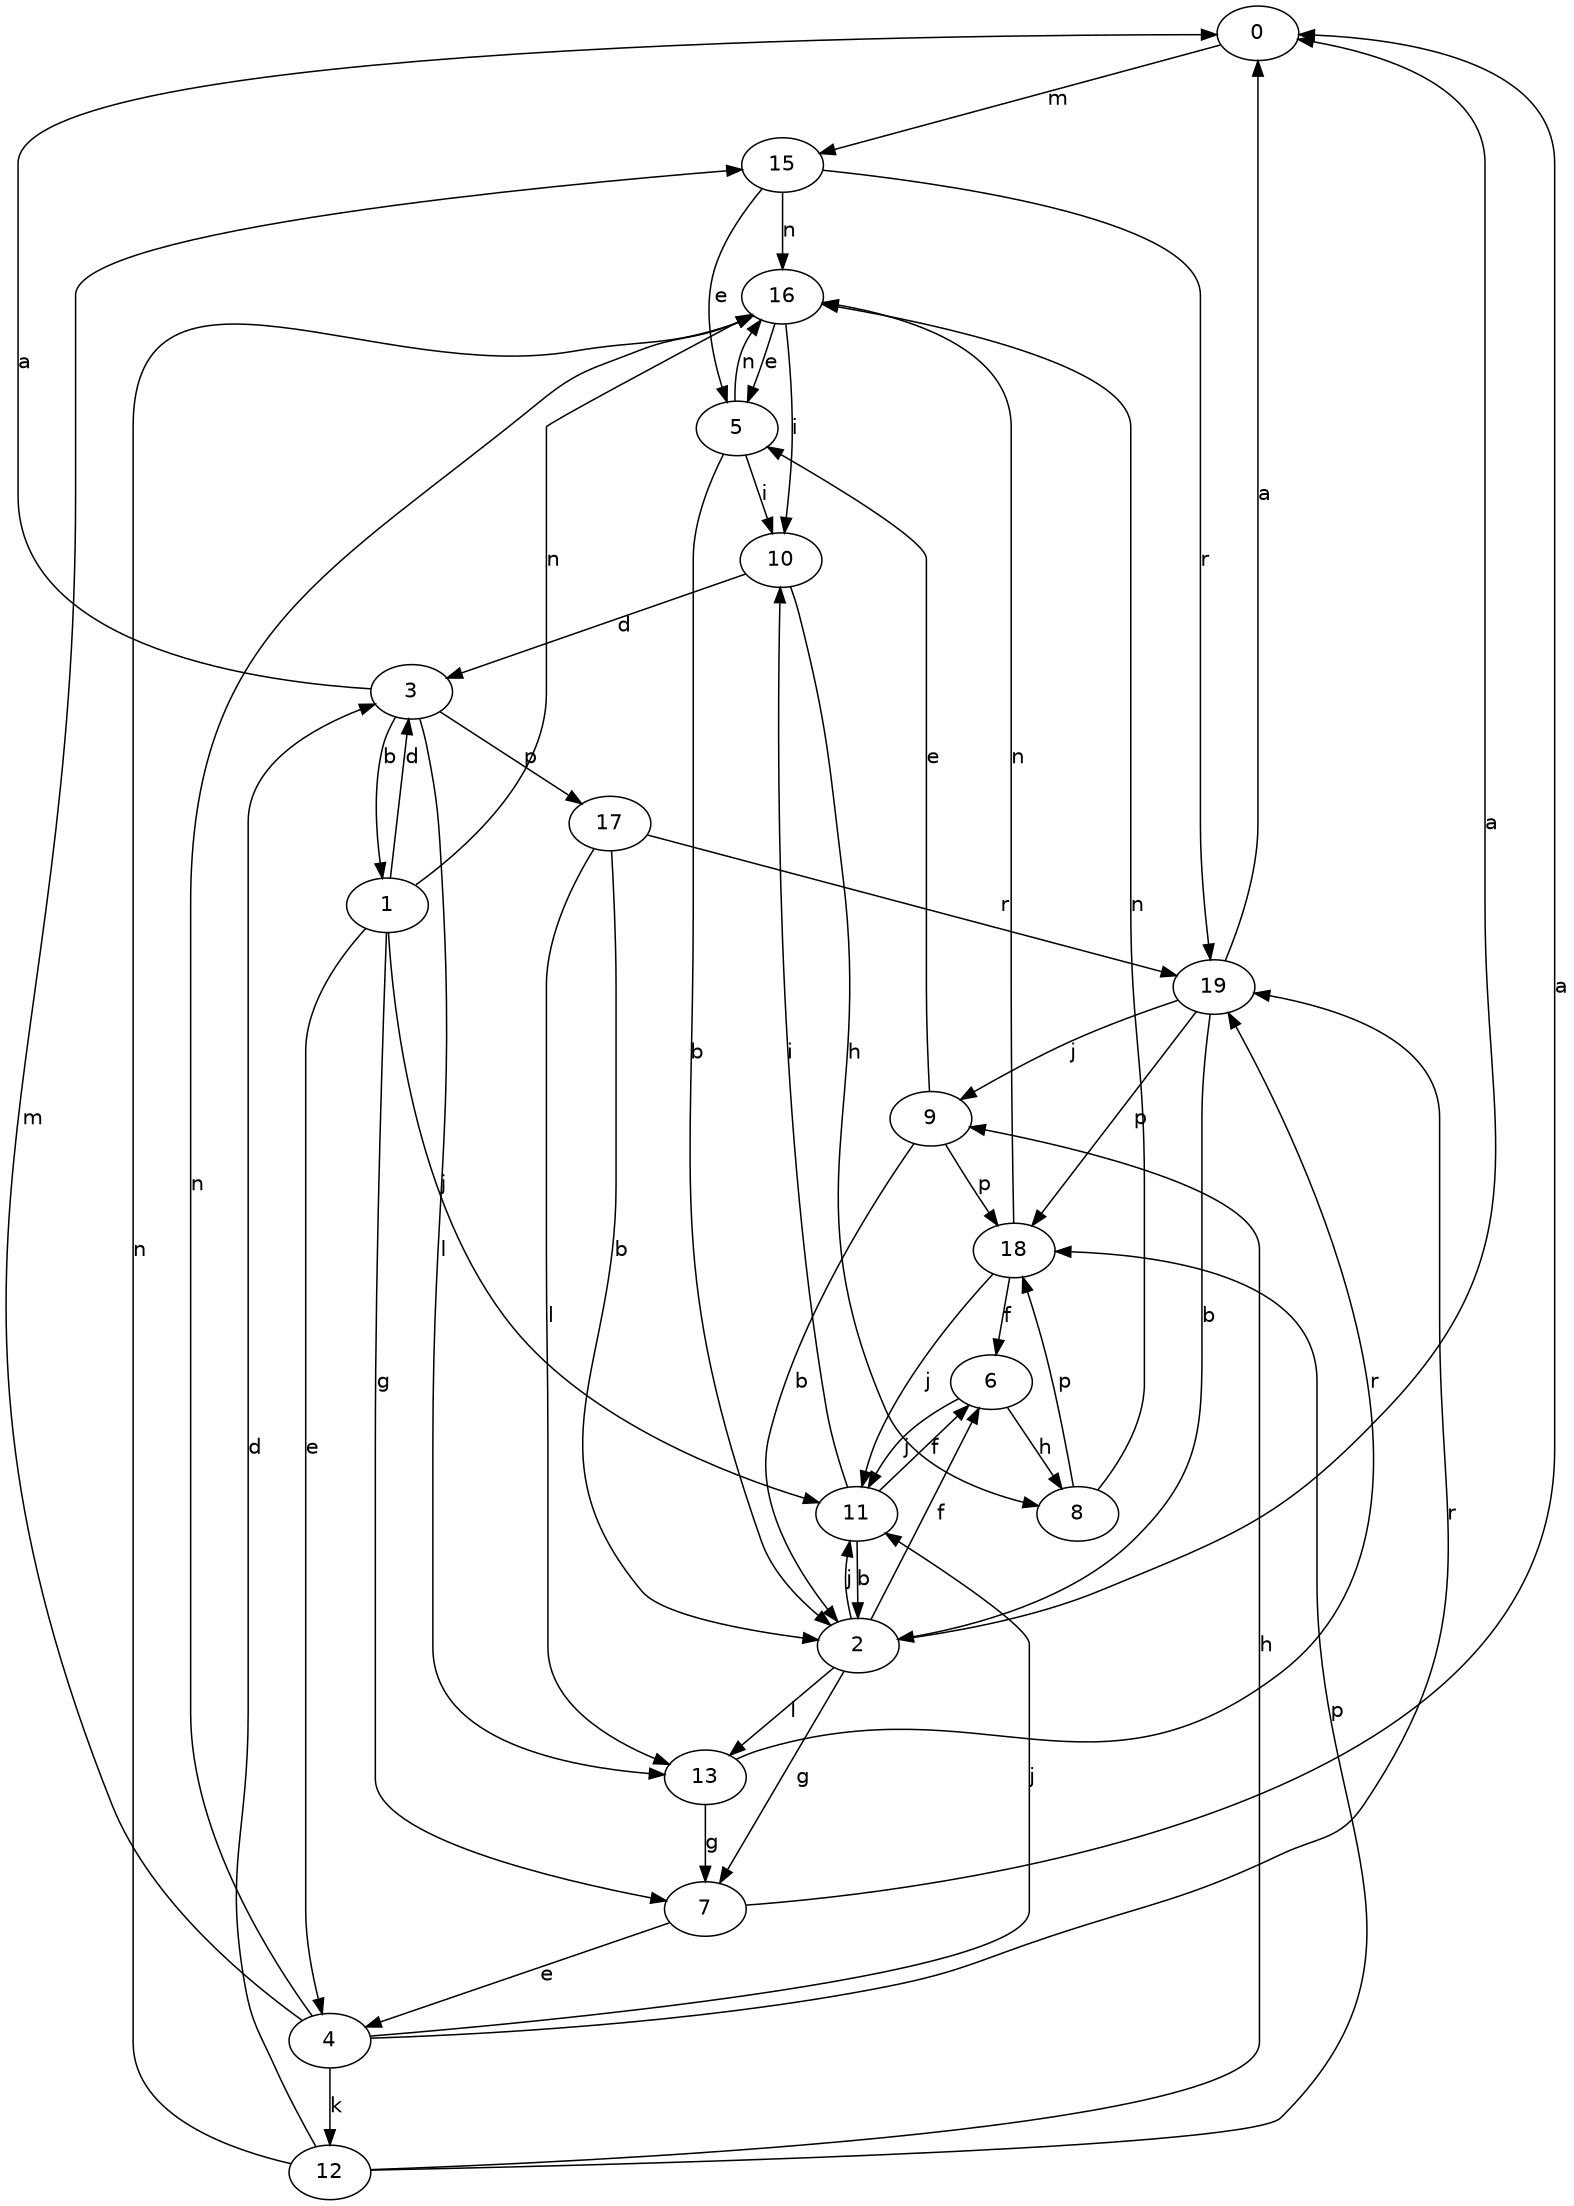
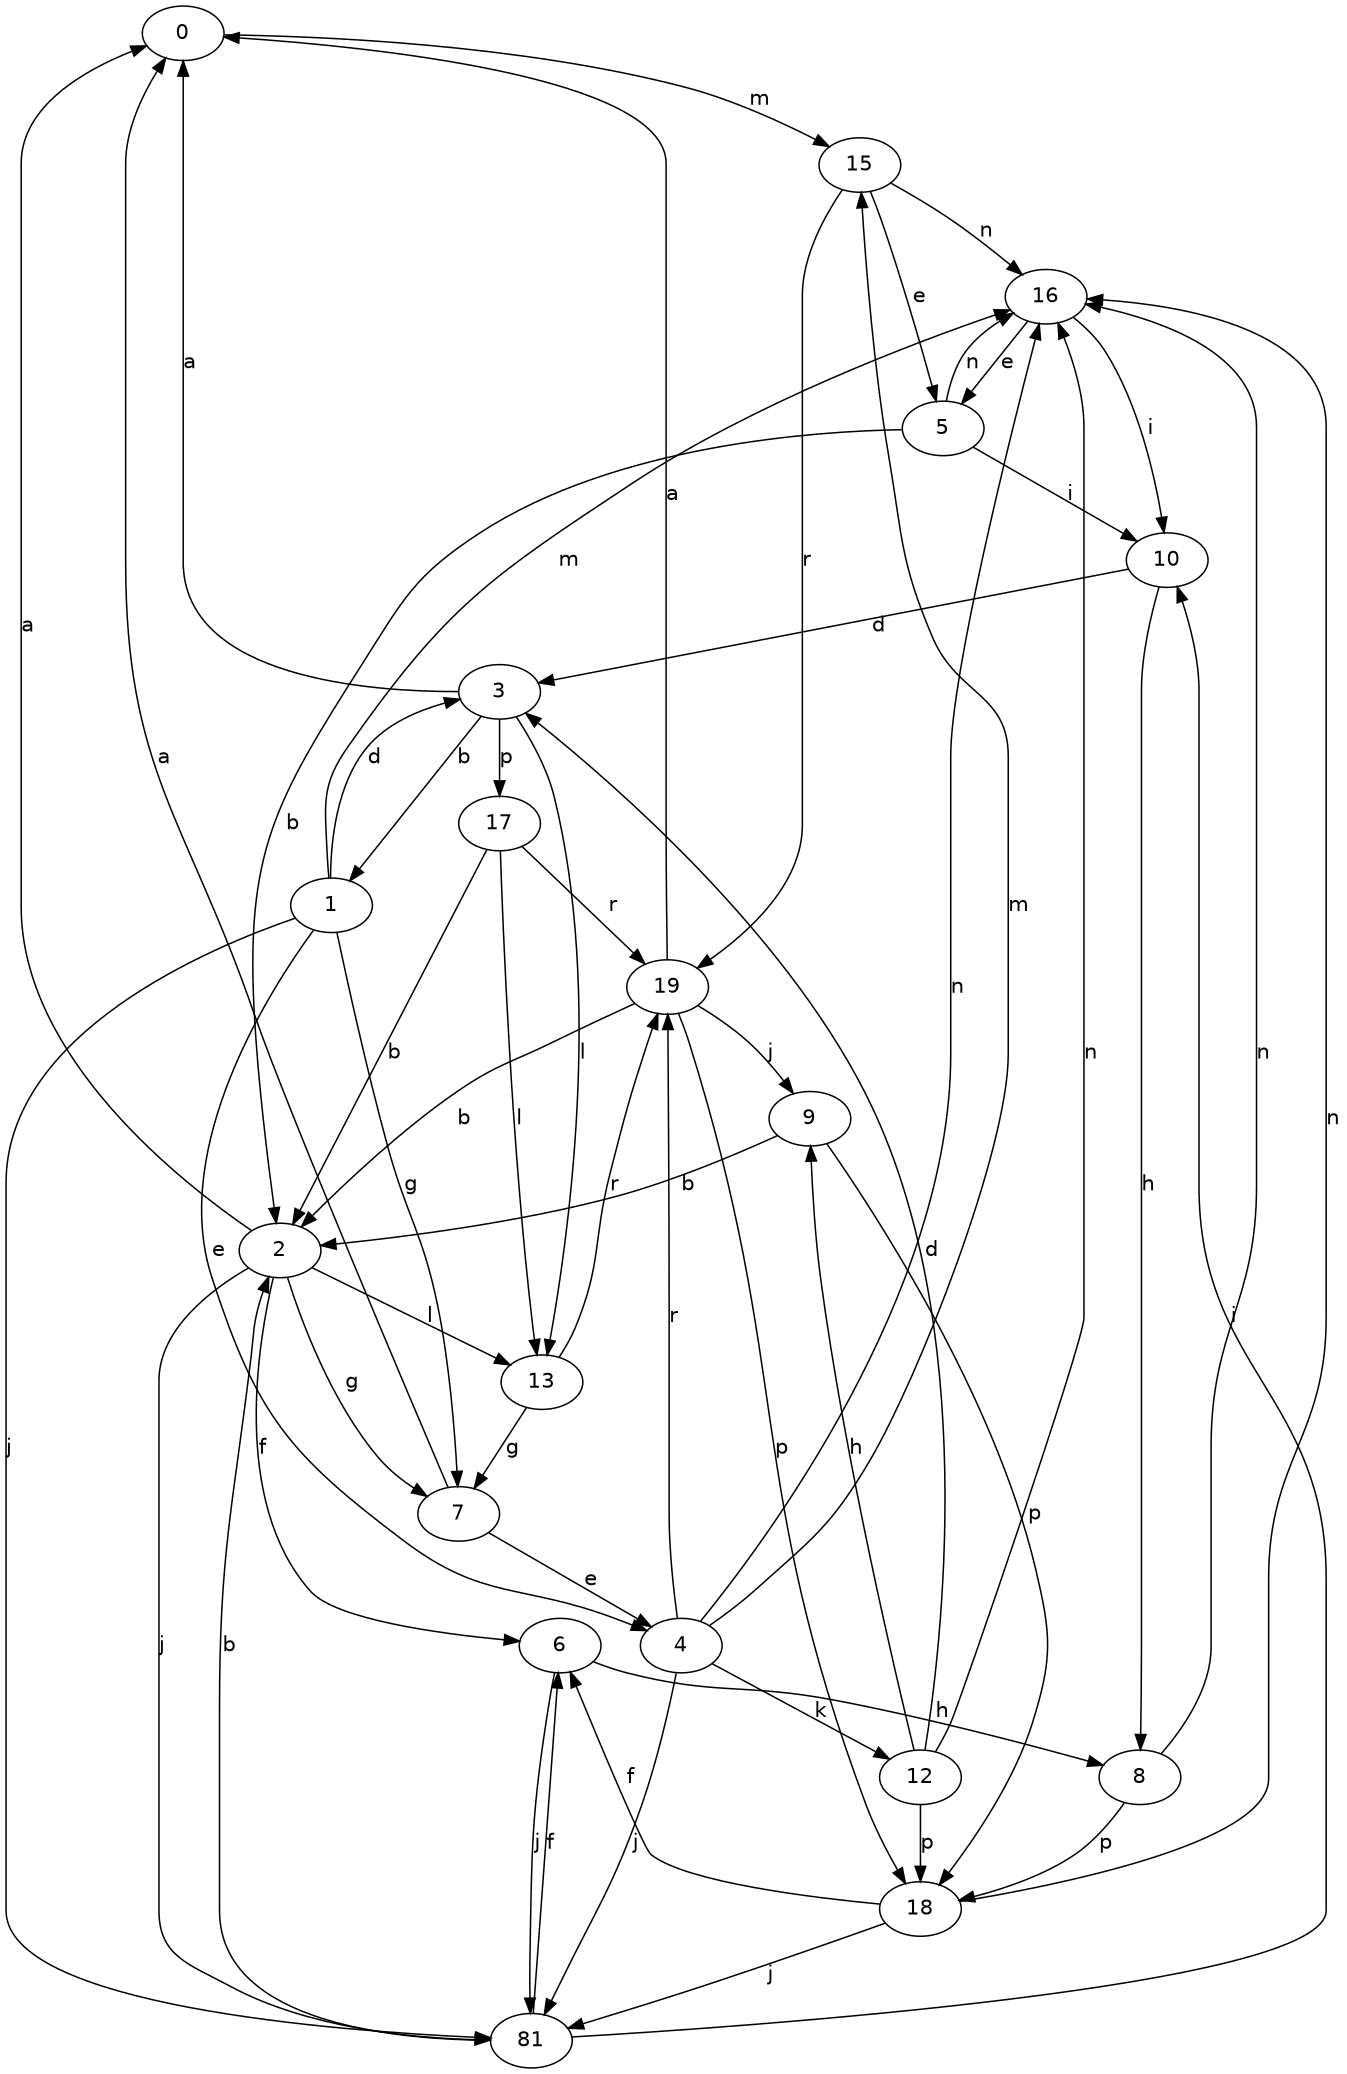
(554, 560) -> (569, 560)
(926, 735) -> none
(857, 1514) -> (531, 2041)
